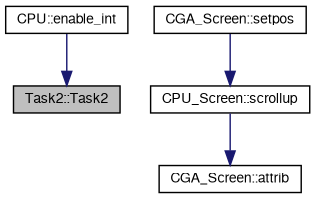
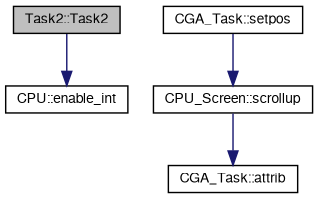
(230, 20) -> (233, 20)
(67, 53) -> (67, 53)
(230, 179) -> (233, 179)
